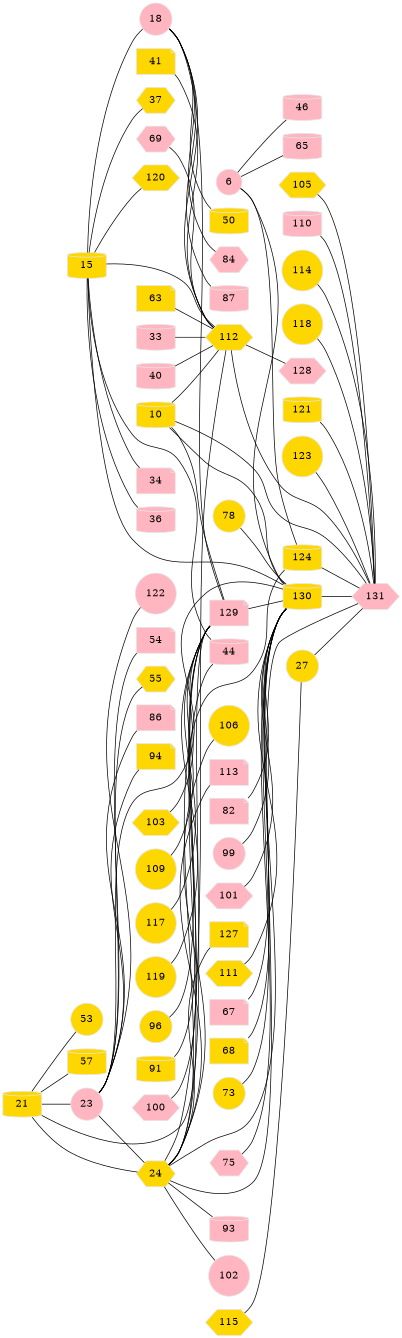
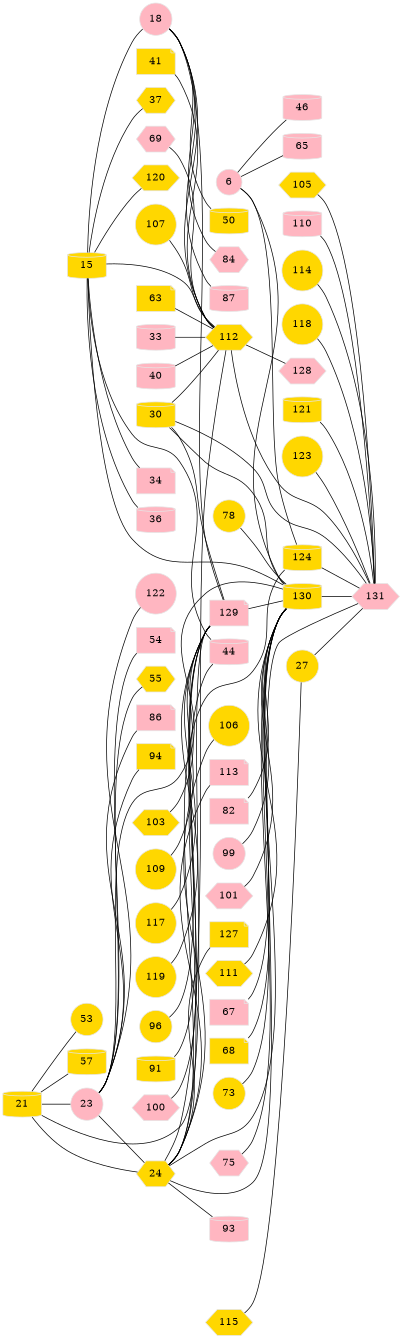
none -> (156, 225)
(156, 415) -> (156, 415)
(229, 1276) -> none
